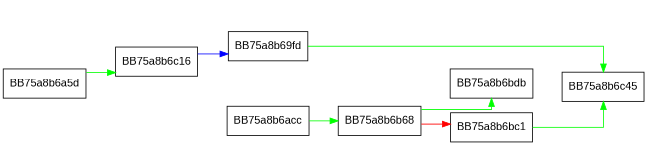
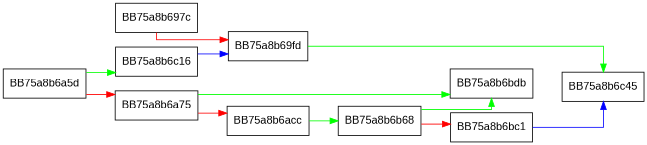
none -> (157, 18)
none -> (157, 105)
(577, 127) -> (577, 127)
